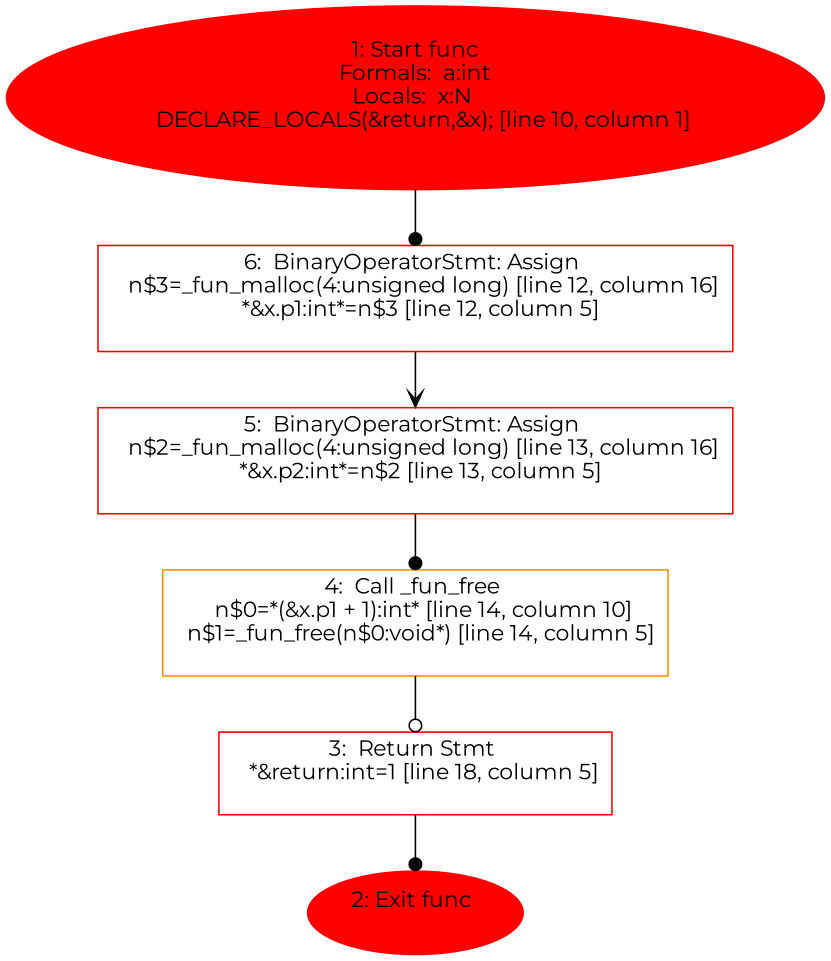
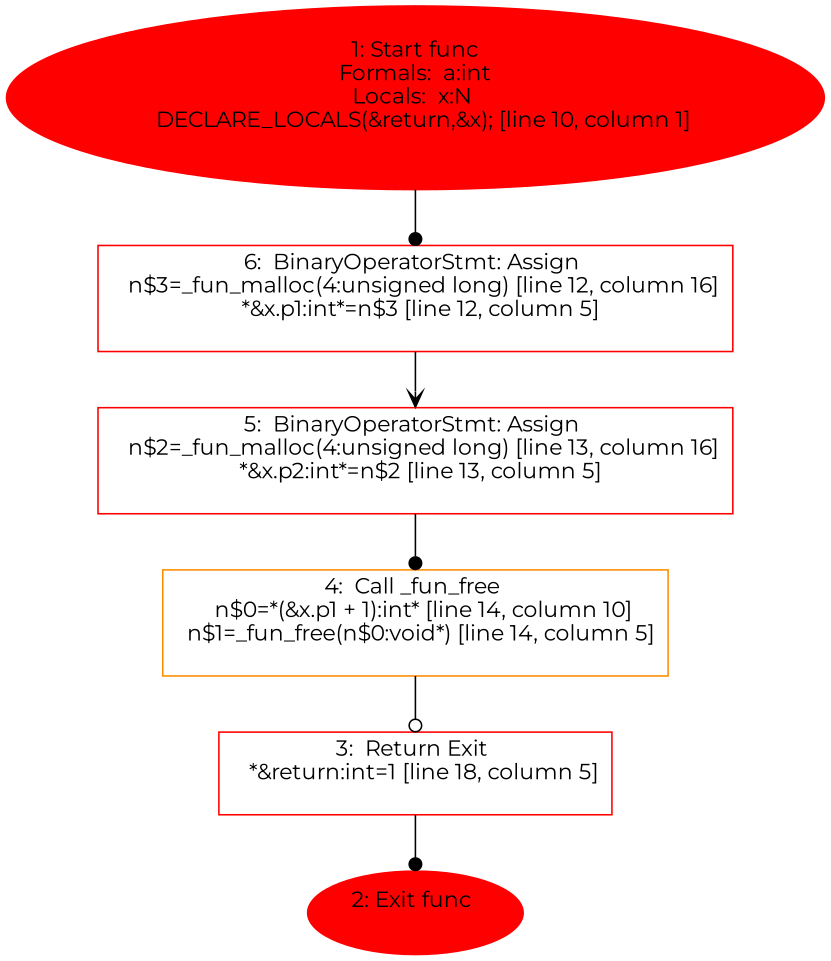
(415, 773) -> (415, 773)
